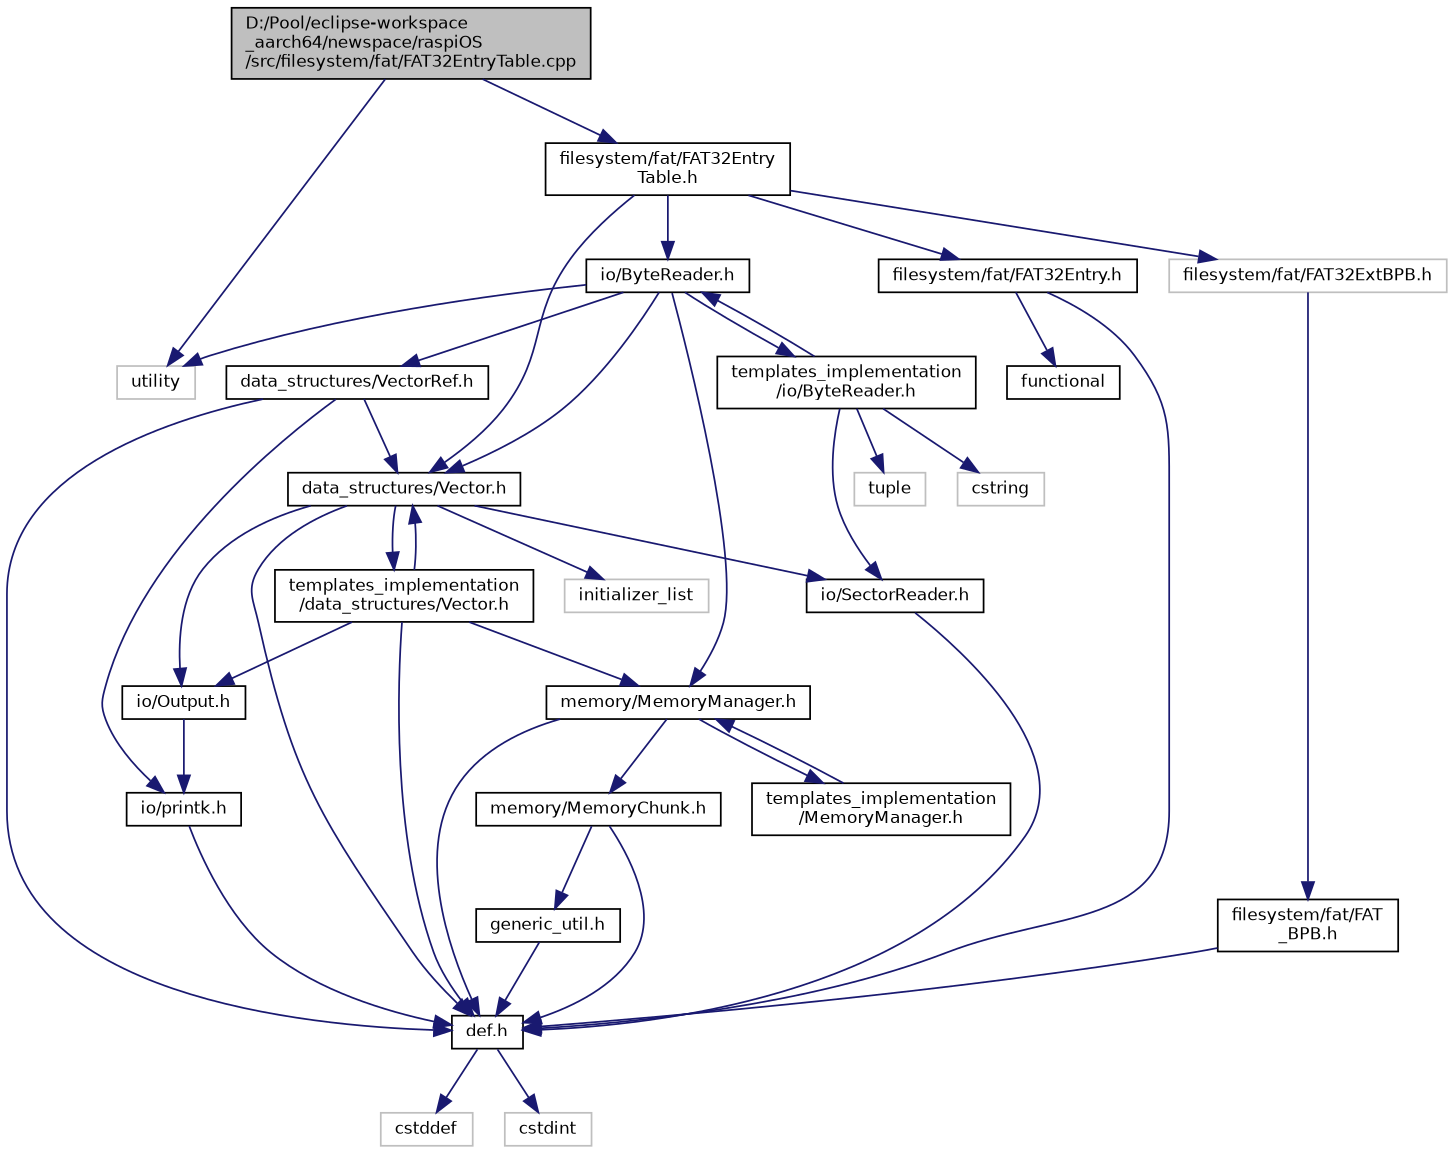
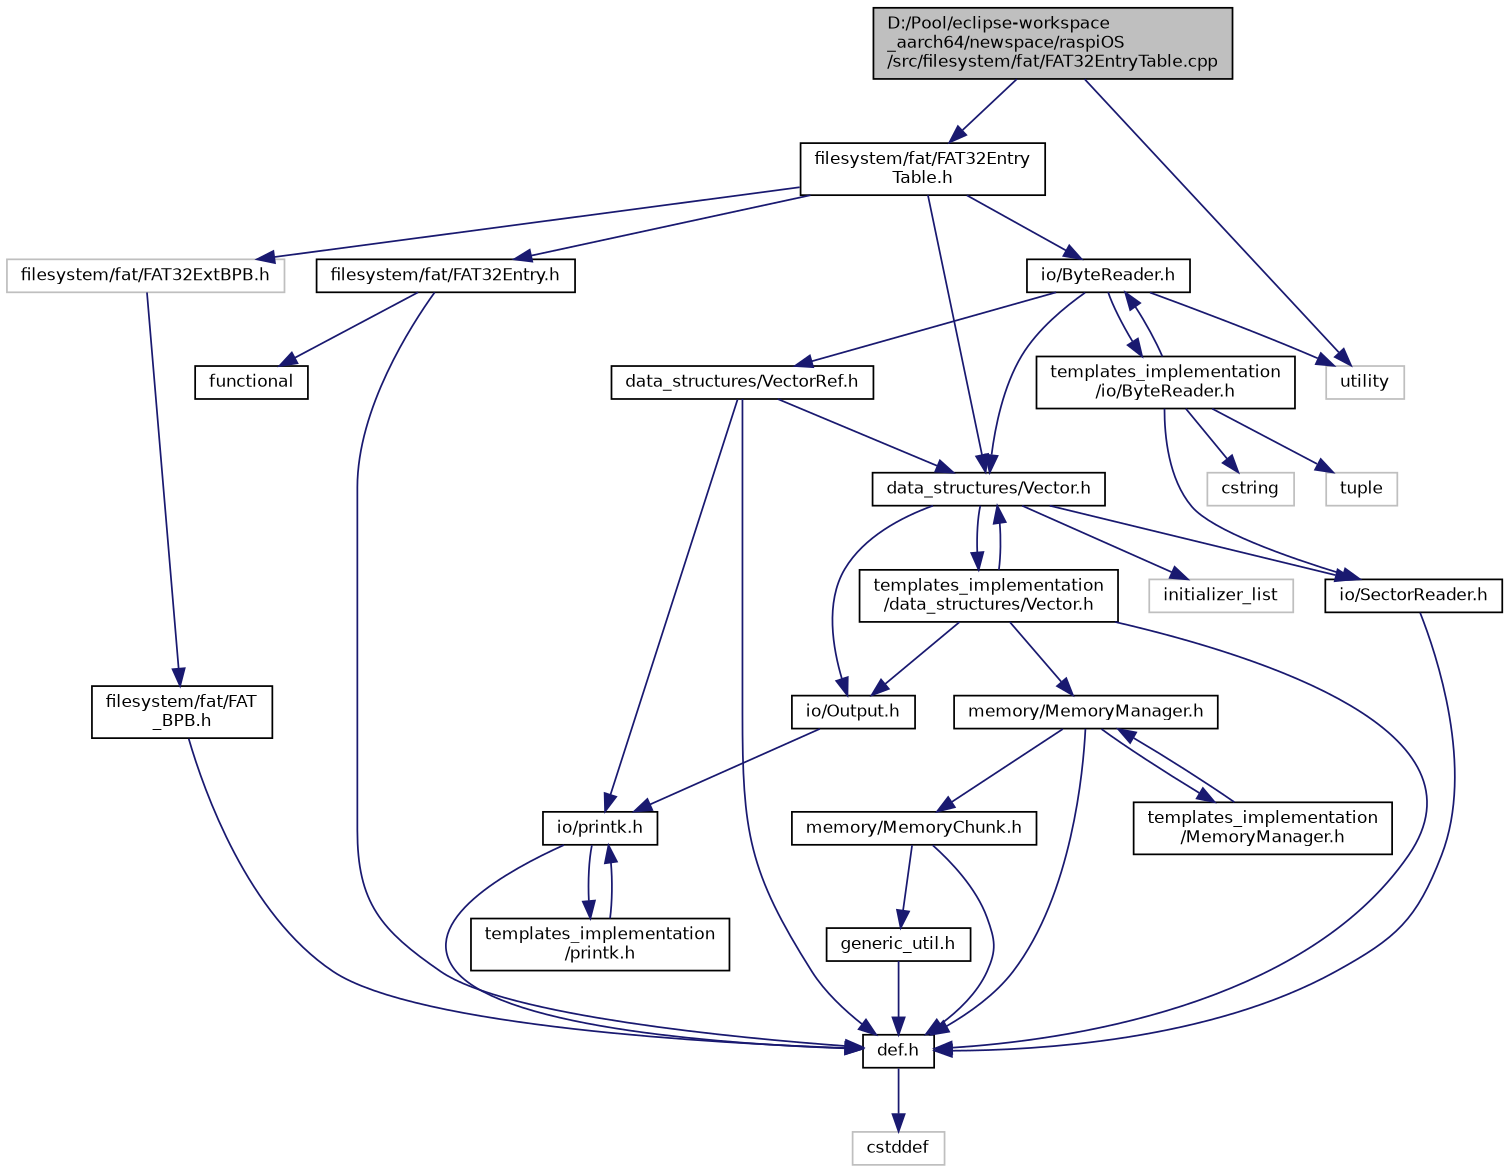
(715, 483) -> none
(295, 752) -> none
none -> (600, 945)
(548, 1129) -> none
